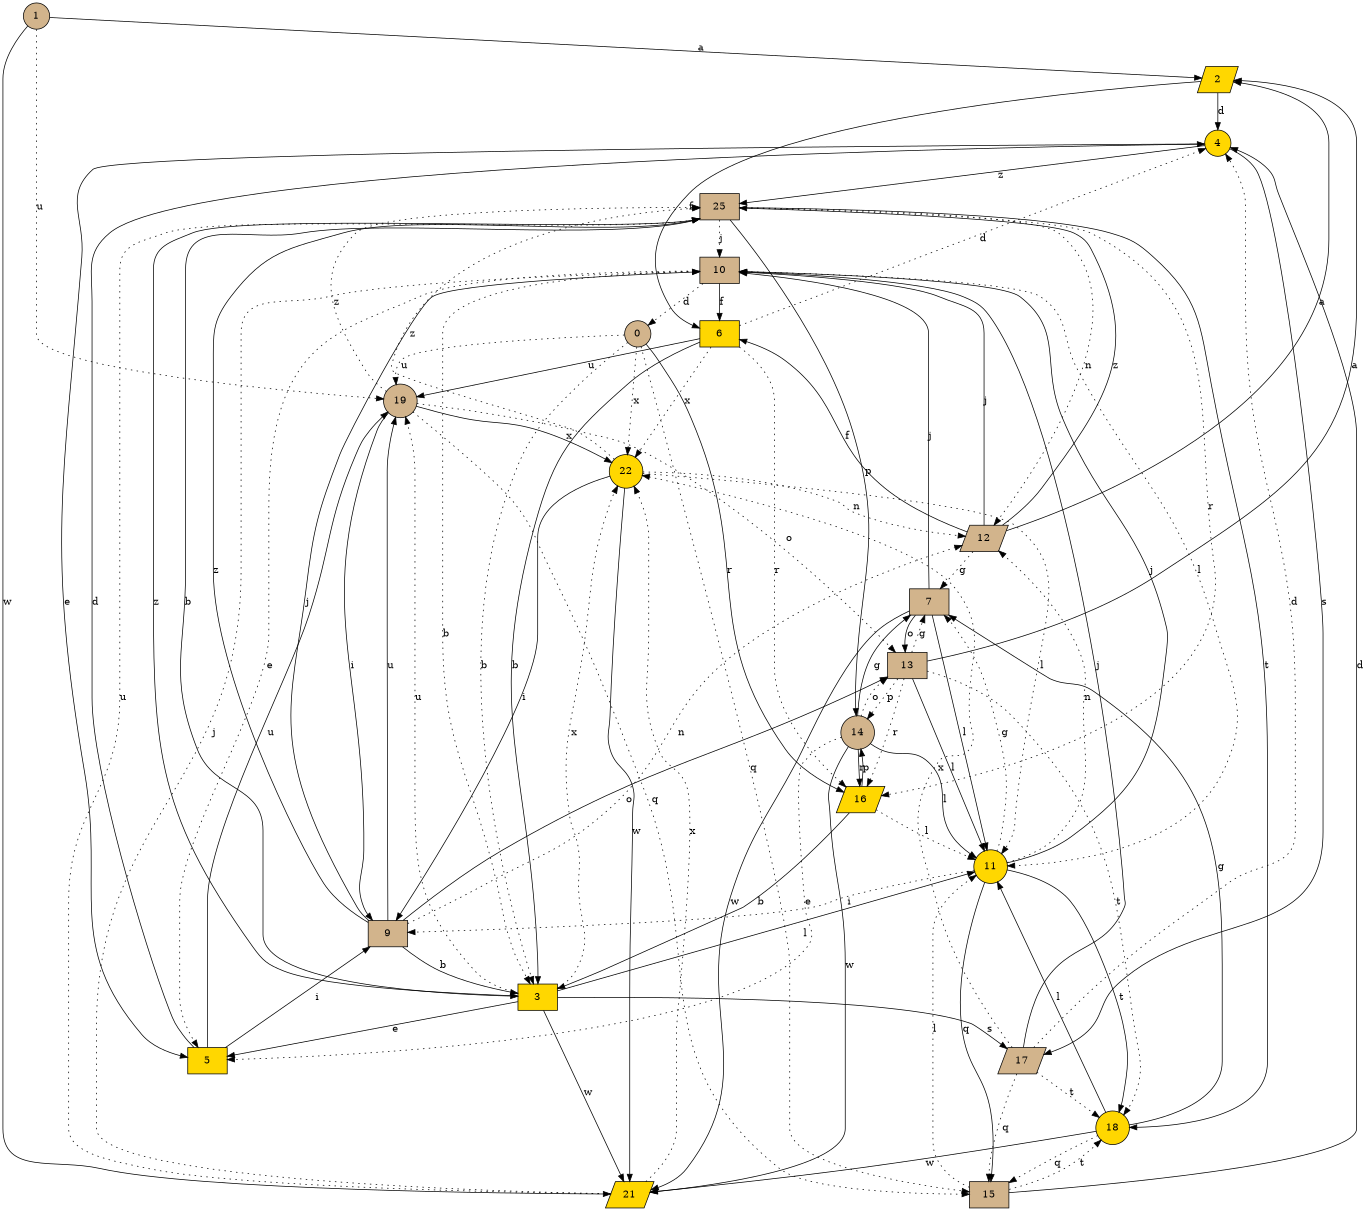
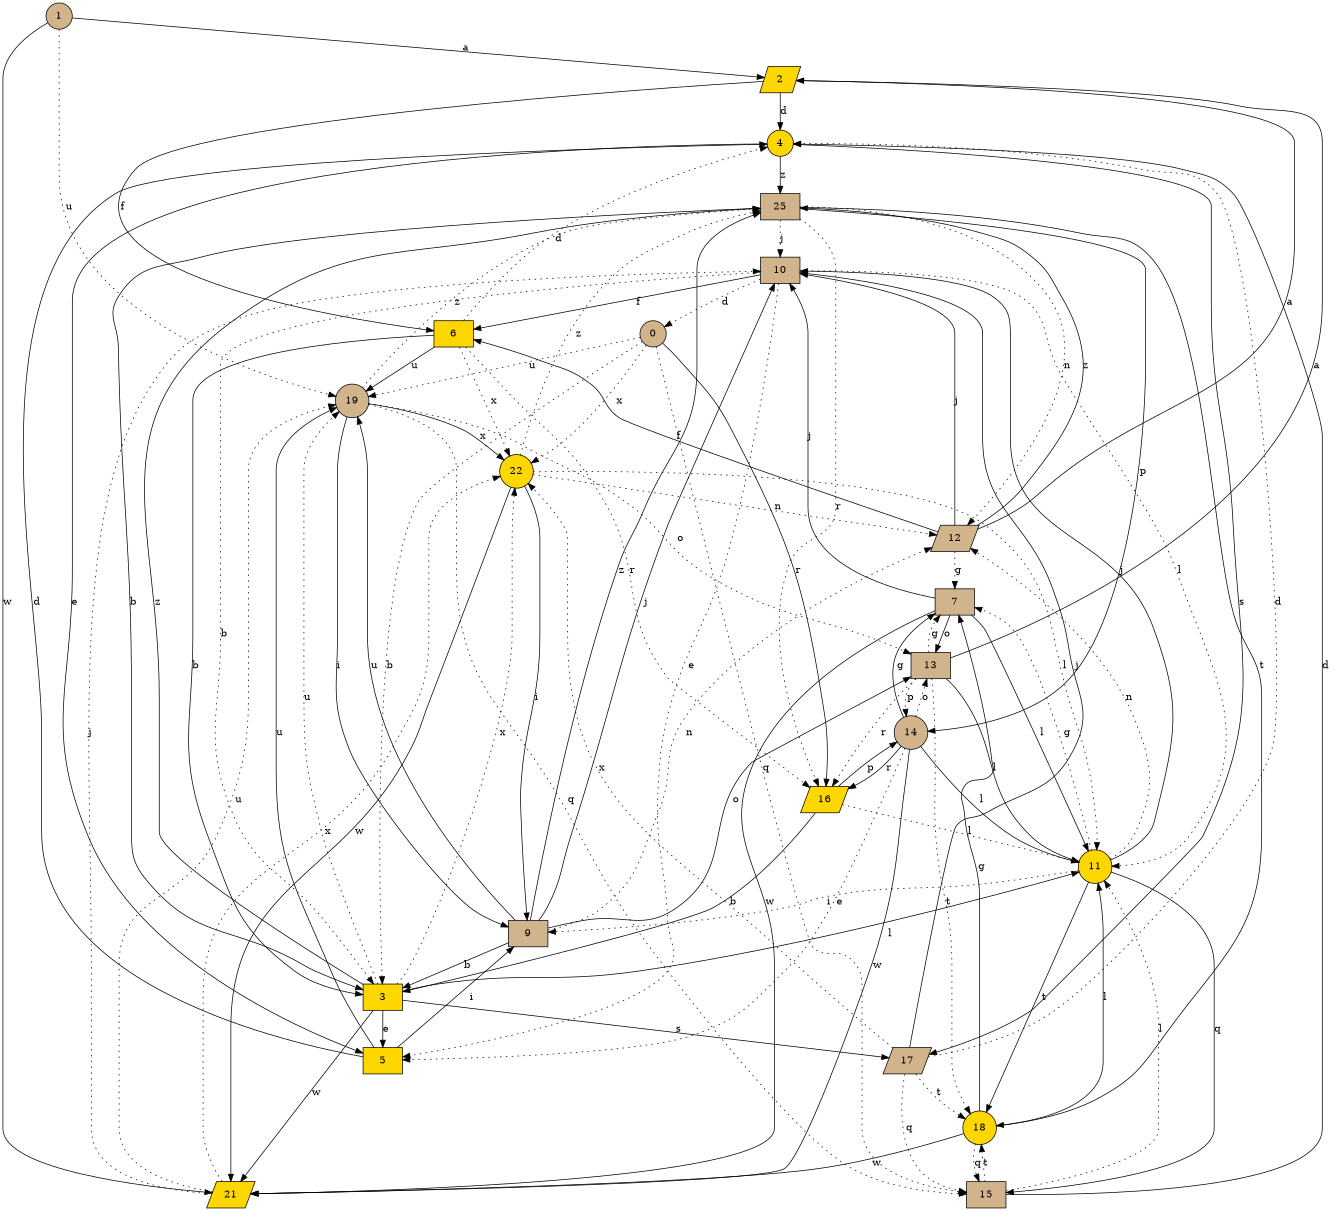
(120, 686) -> (222, 823)
